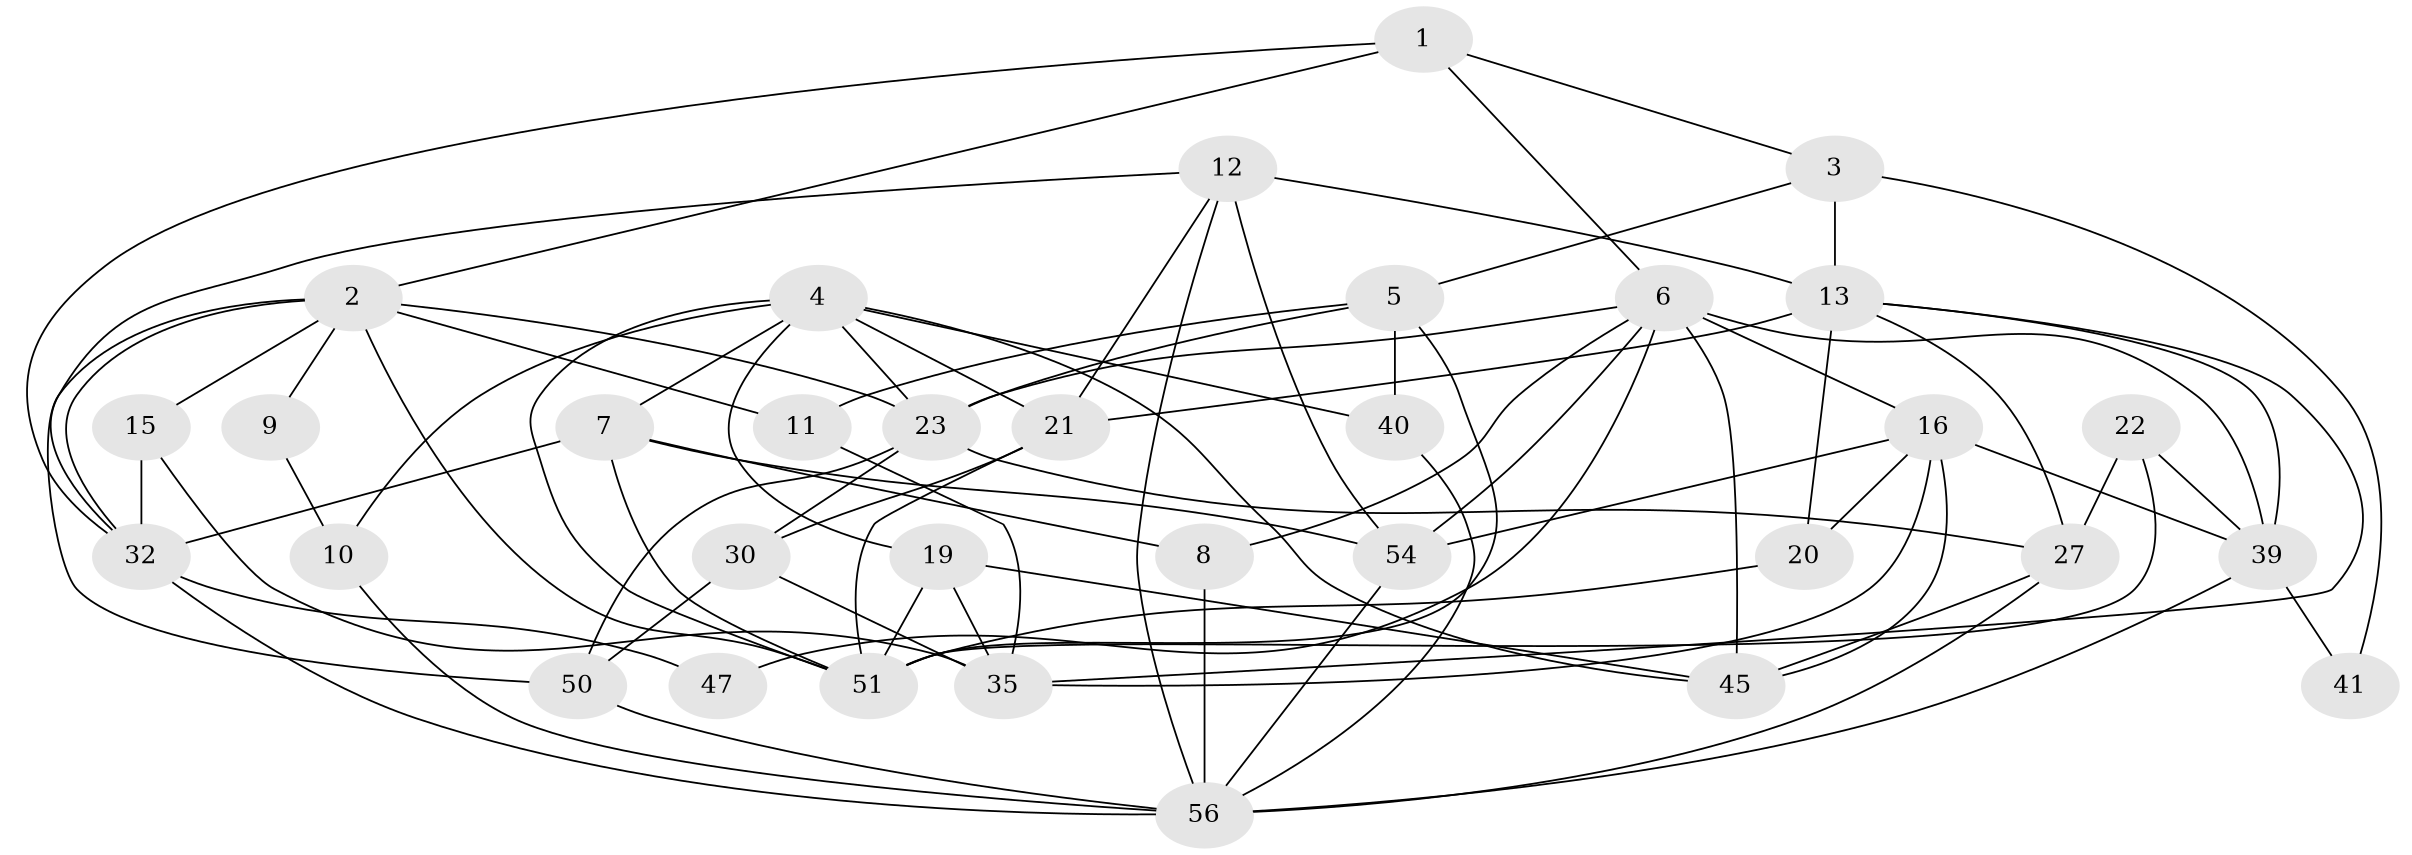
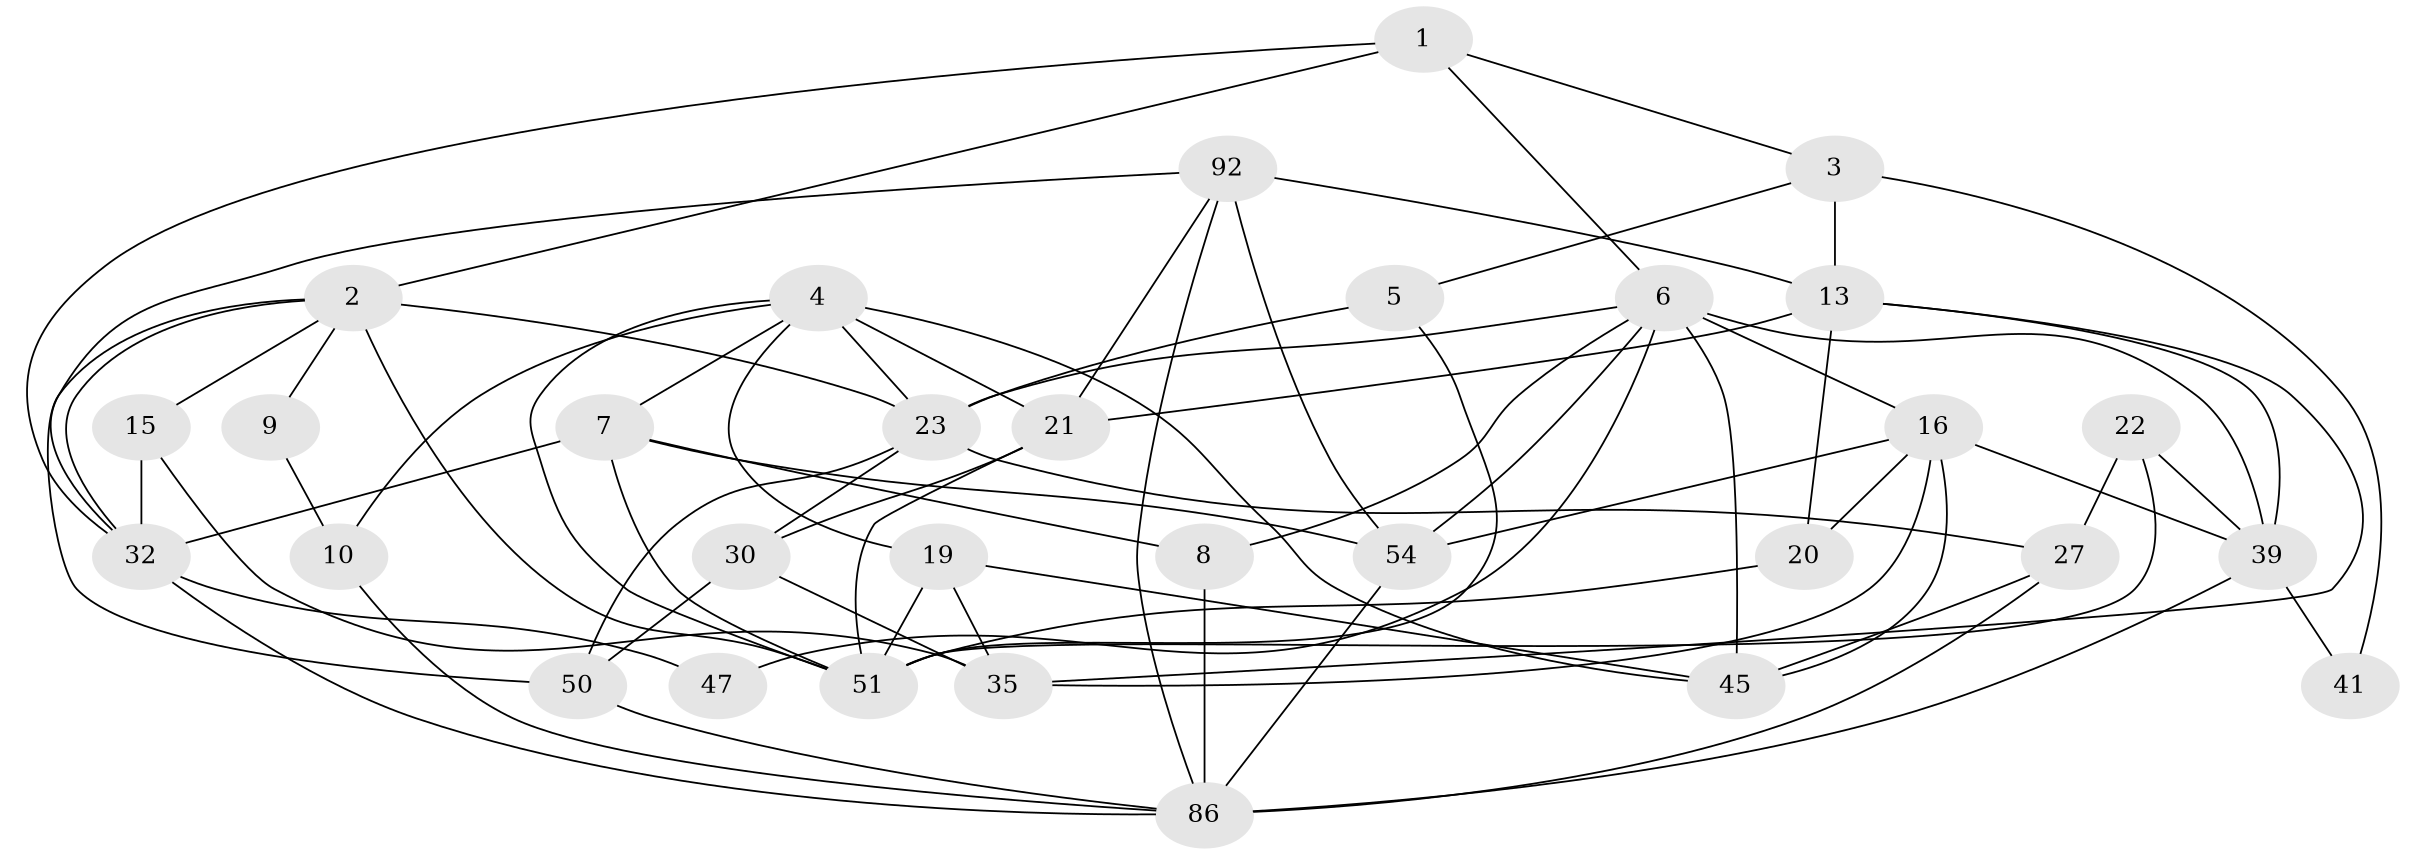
(1228, 169) -> (1228, 169)
(1998, 395) -> none
(802, 427) -> none
(1395, 427) -> none
(1205, 815) -> (1205, 815)
